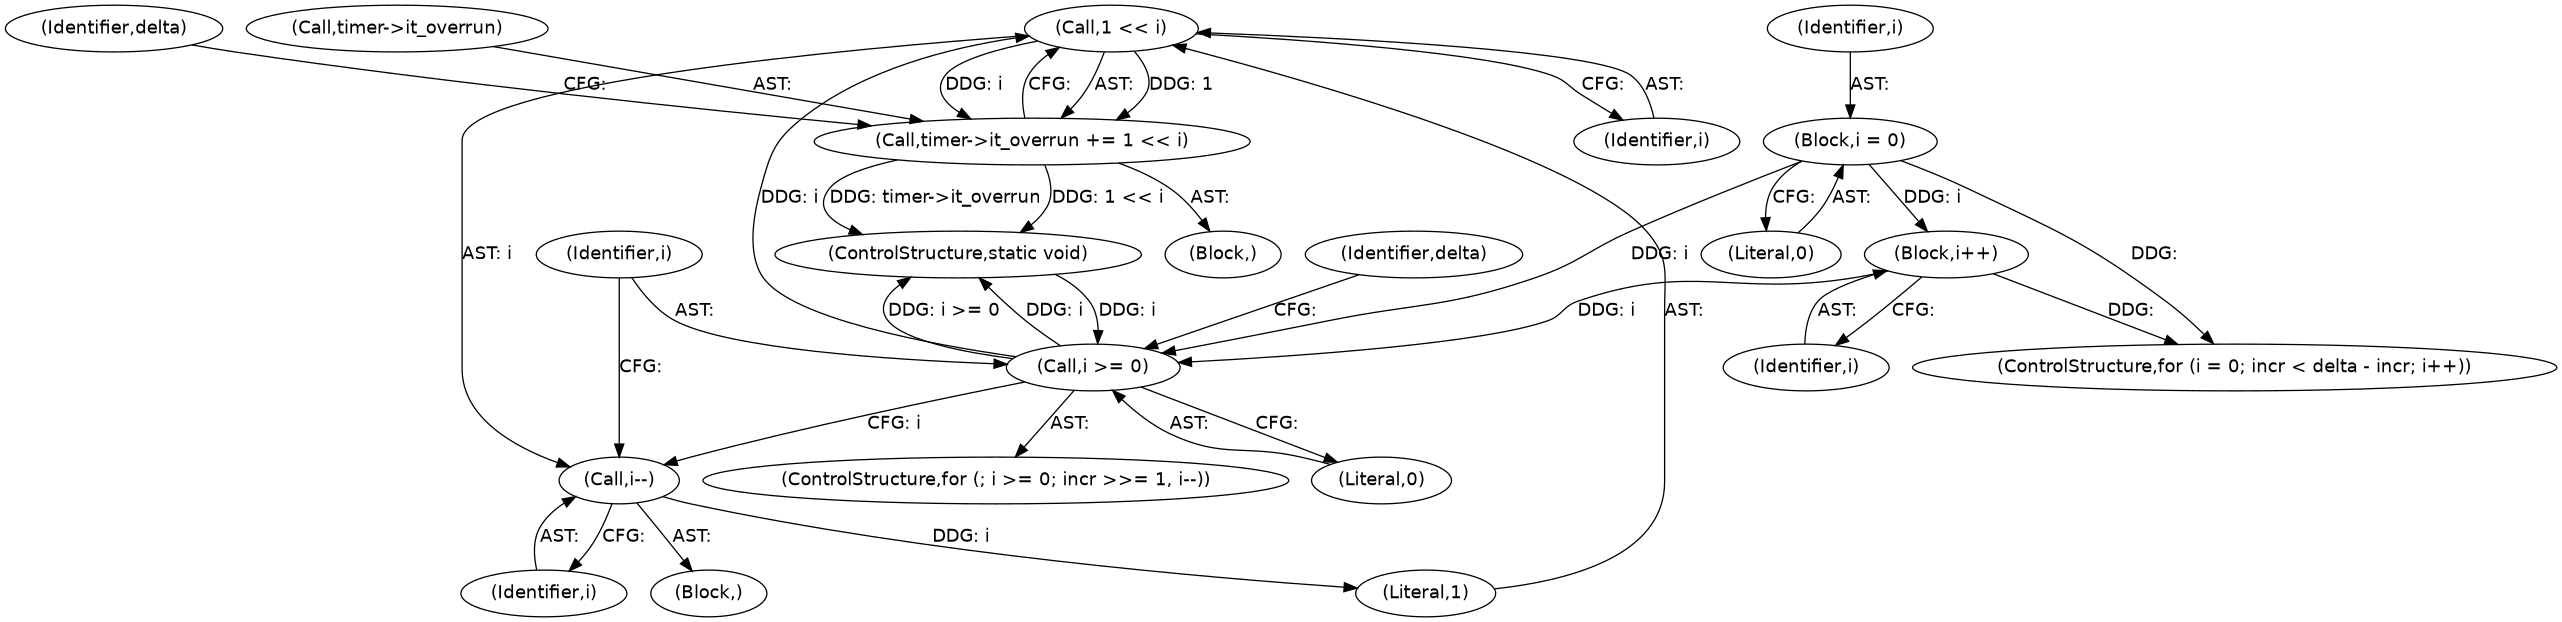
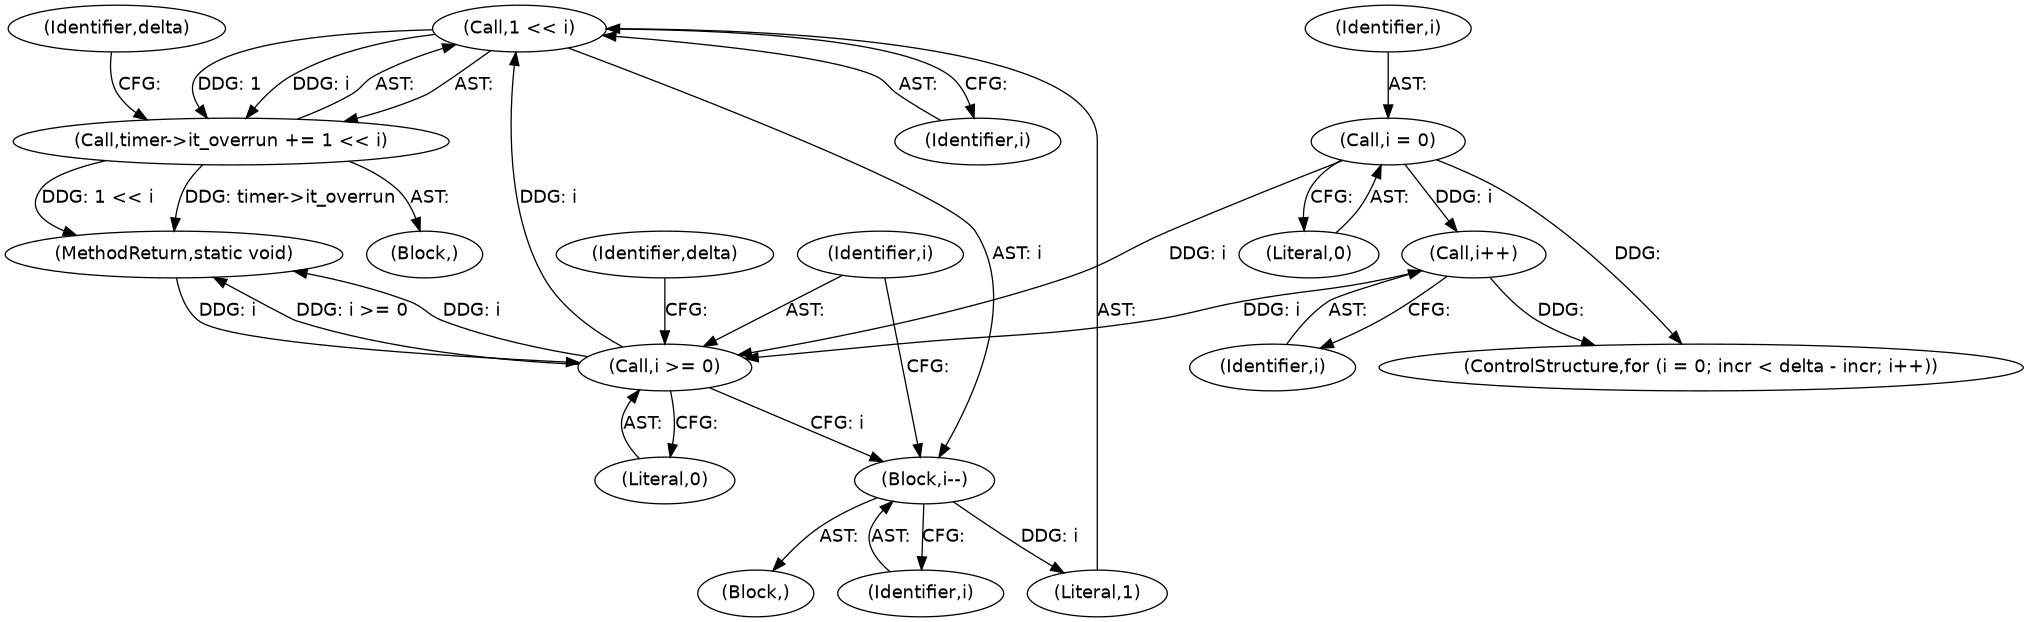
(397, 29) -> none
(1053, 85) -> (398, 85)
(1850, 142) -> (1388, 142)
(958, 255) -> (174, 255)
(1946, 255) -> (1474, 255)
(619, 480) -> (925, 480)
(996, 480) -> none
